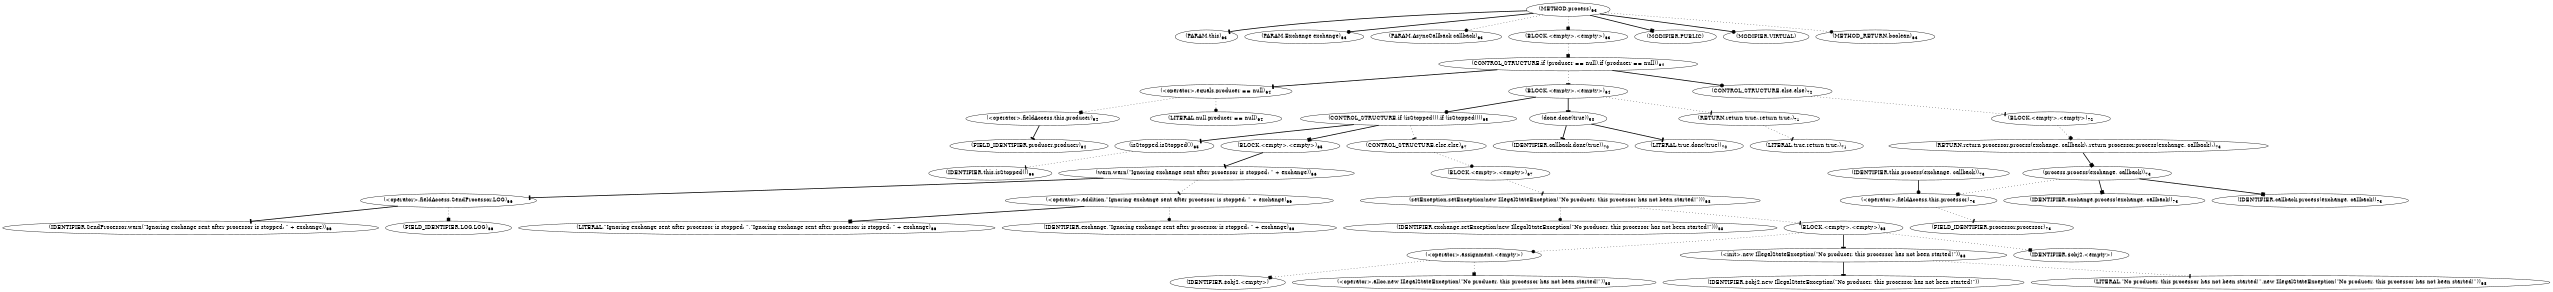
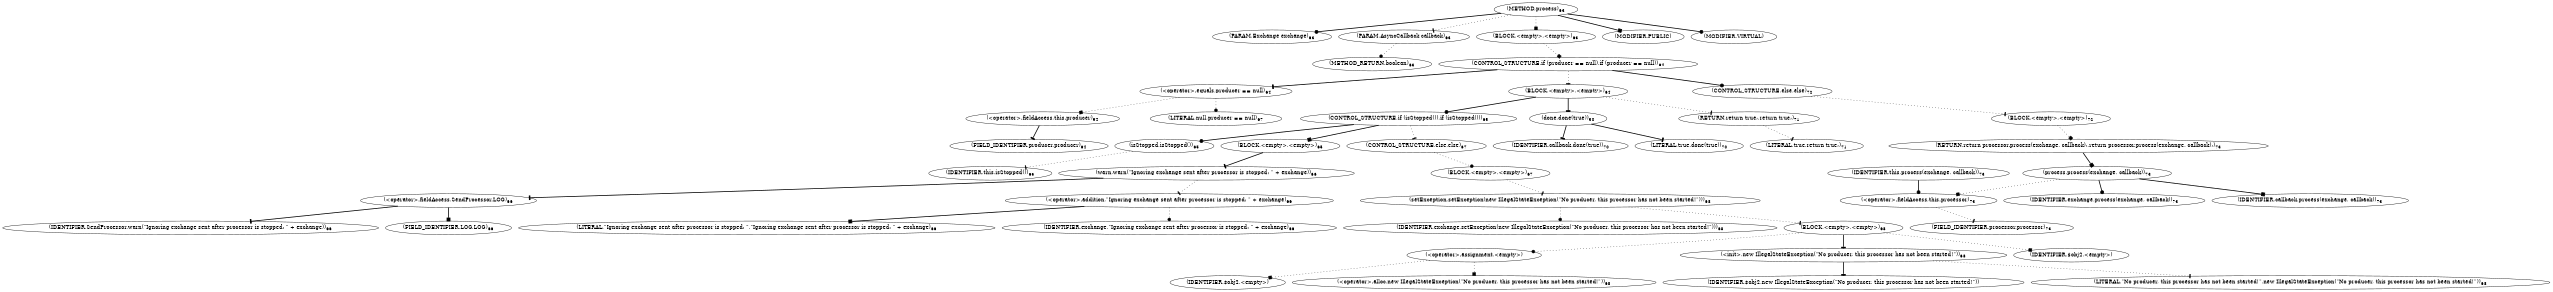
(1505, 22) -> (1473, 23)
(1718, 22) -> (1389, 49)
(1206, 37) -> none
(1261, 118) -> (1261, 118)
(1278, 133) -> (1278, 132)
(2100, 185) -> (2100, 185)
(449, 212) -> (449, 212)
